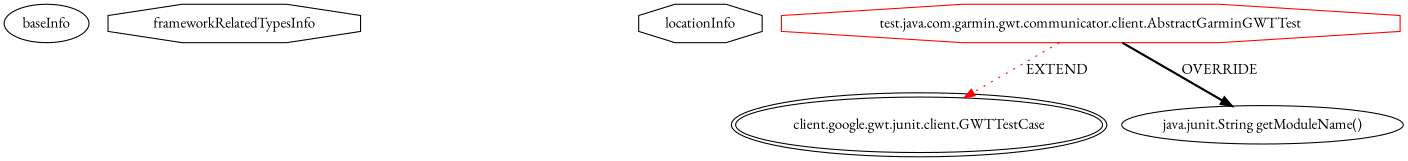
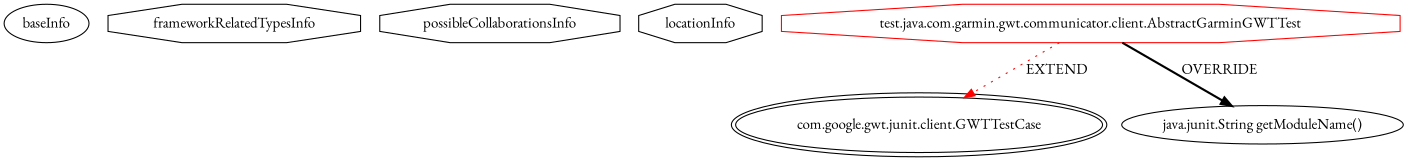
none -> (500, 23)
(919, 125) -> (919, 125)
